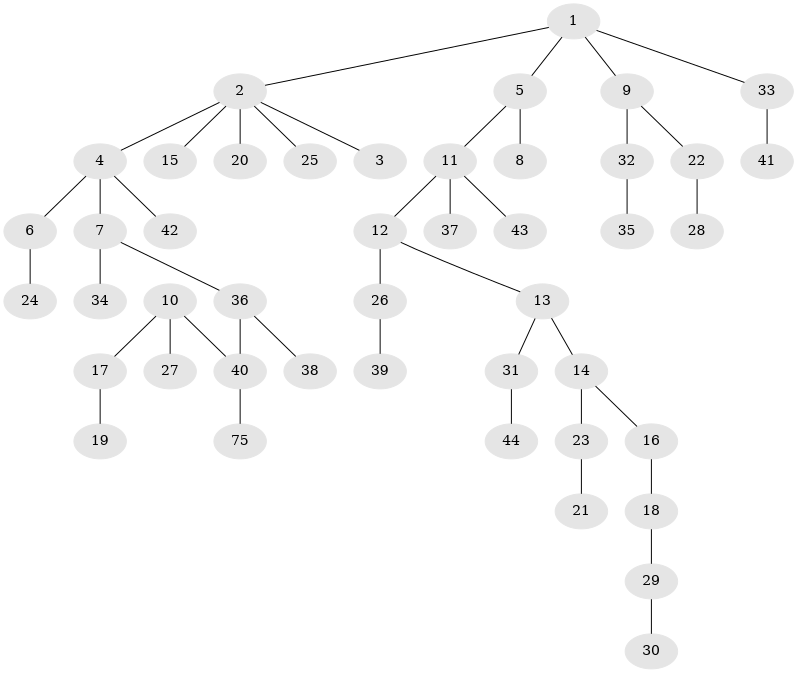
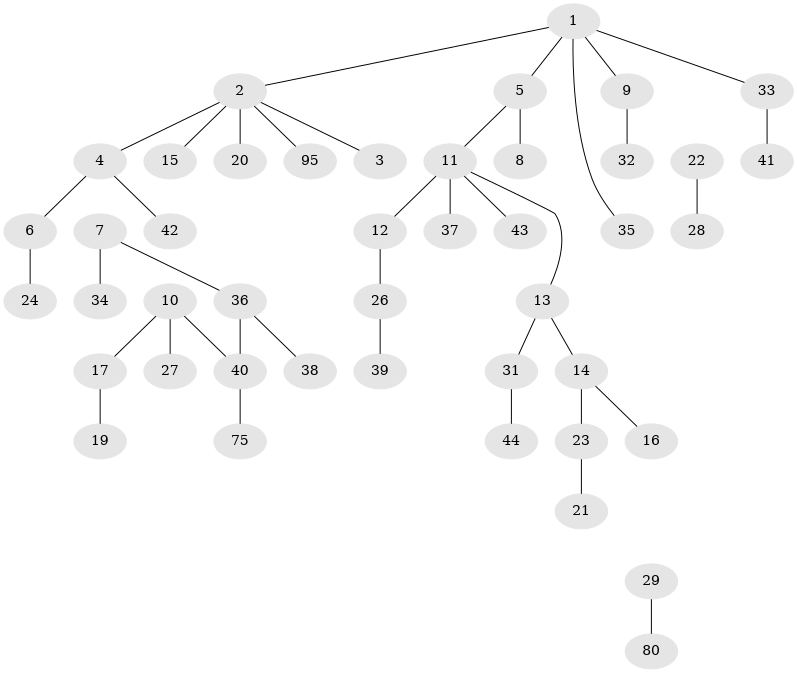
(662, 126) -> none
(310, 161) -> (310, 161)
(100, 196) -> none
(627, 196) -> (580, 131)
(460, 268) -> (546, 209)
(651, 511) -> none
(651, 651) -> (651, 651)
